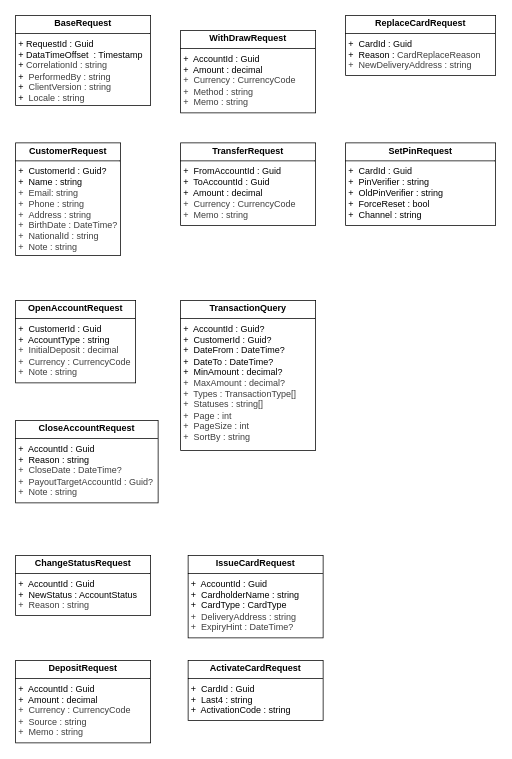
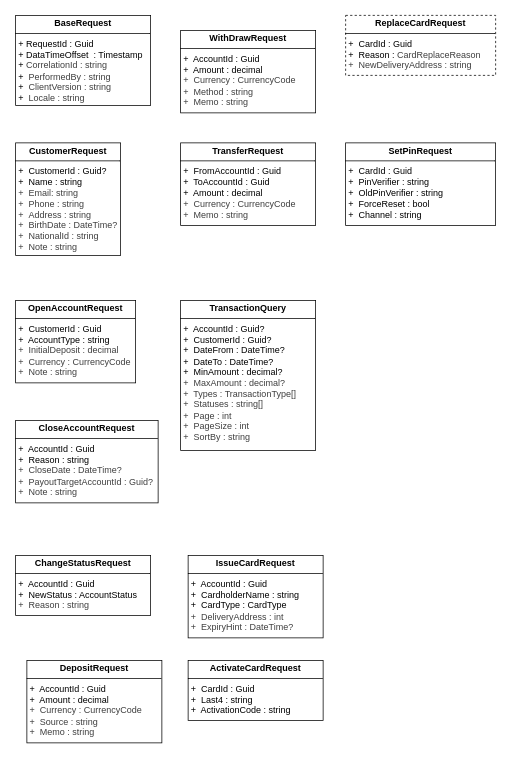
(420, 45) -> (420, 45)
(248, 588) -> (246, 588)
(83, 702) -> (94, 702)
